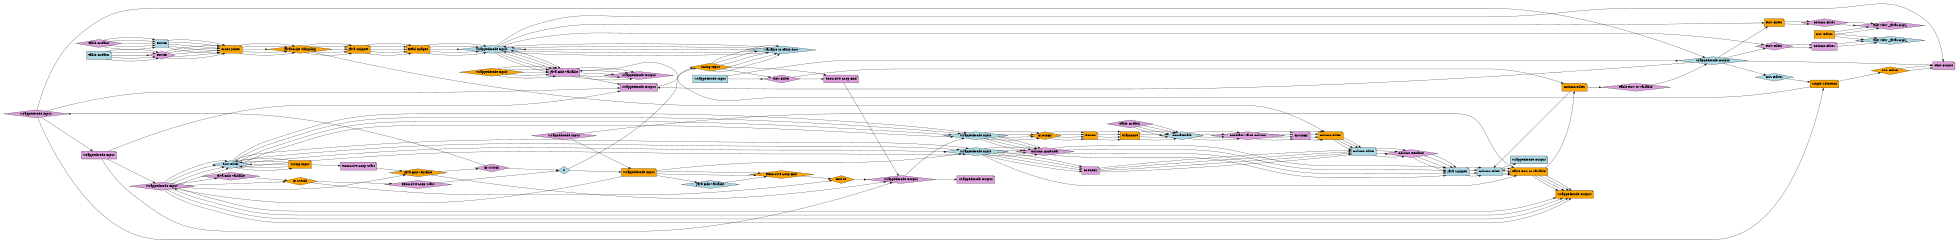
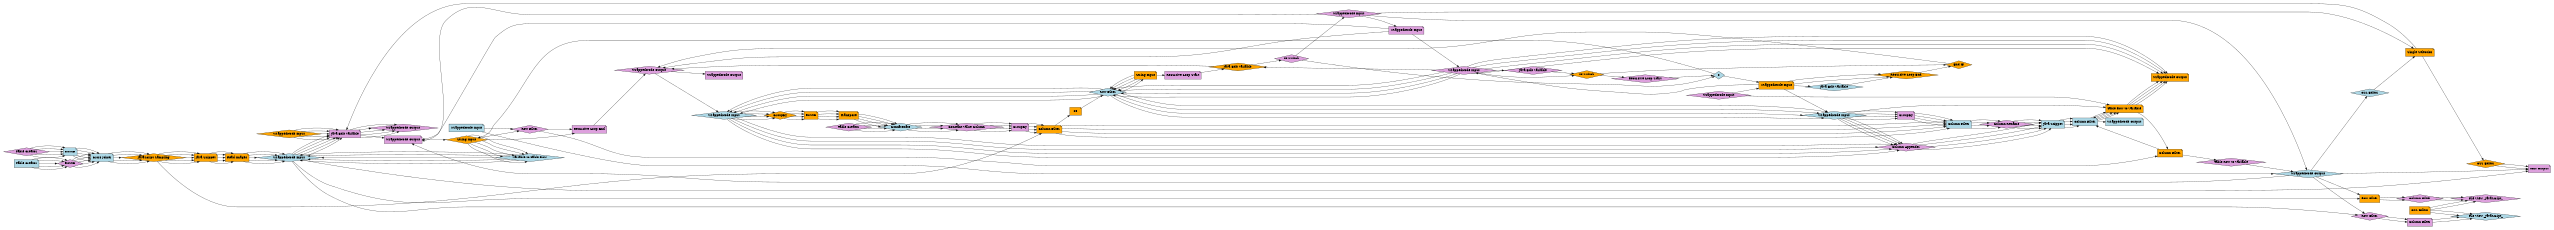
(231, 49) -> (102, 158)
none -> (1076, 111)
